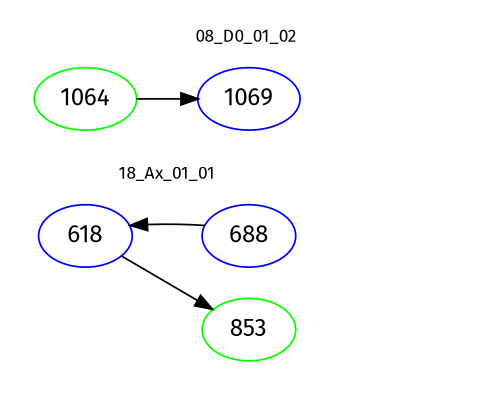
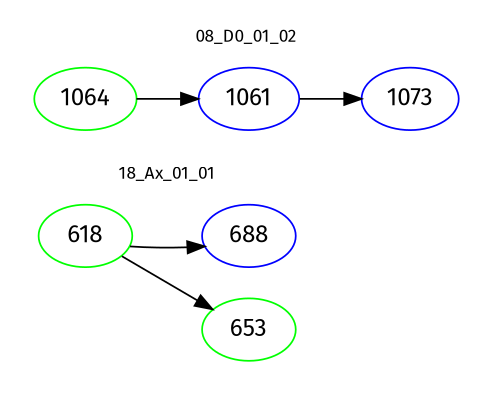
(249, 99) -> (249, 99)
none -> (410, 99)
(176, 224) -> (159, 248)
(85, 236) -> (85, 236)
(249, 330) -> (249, 330)
